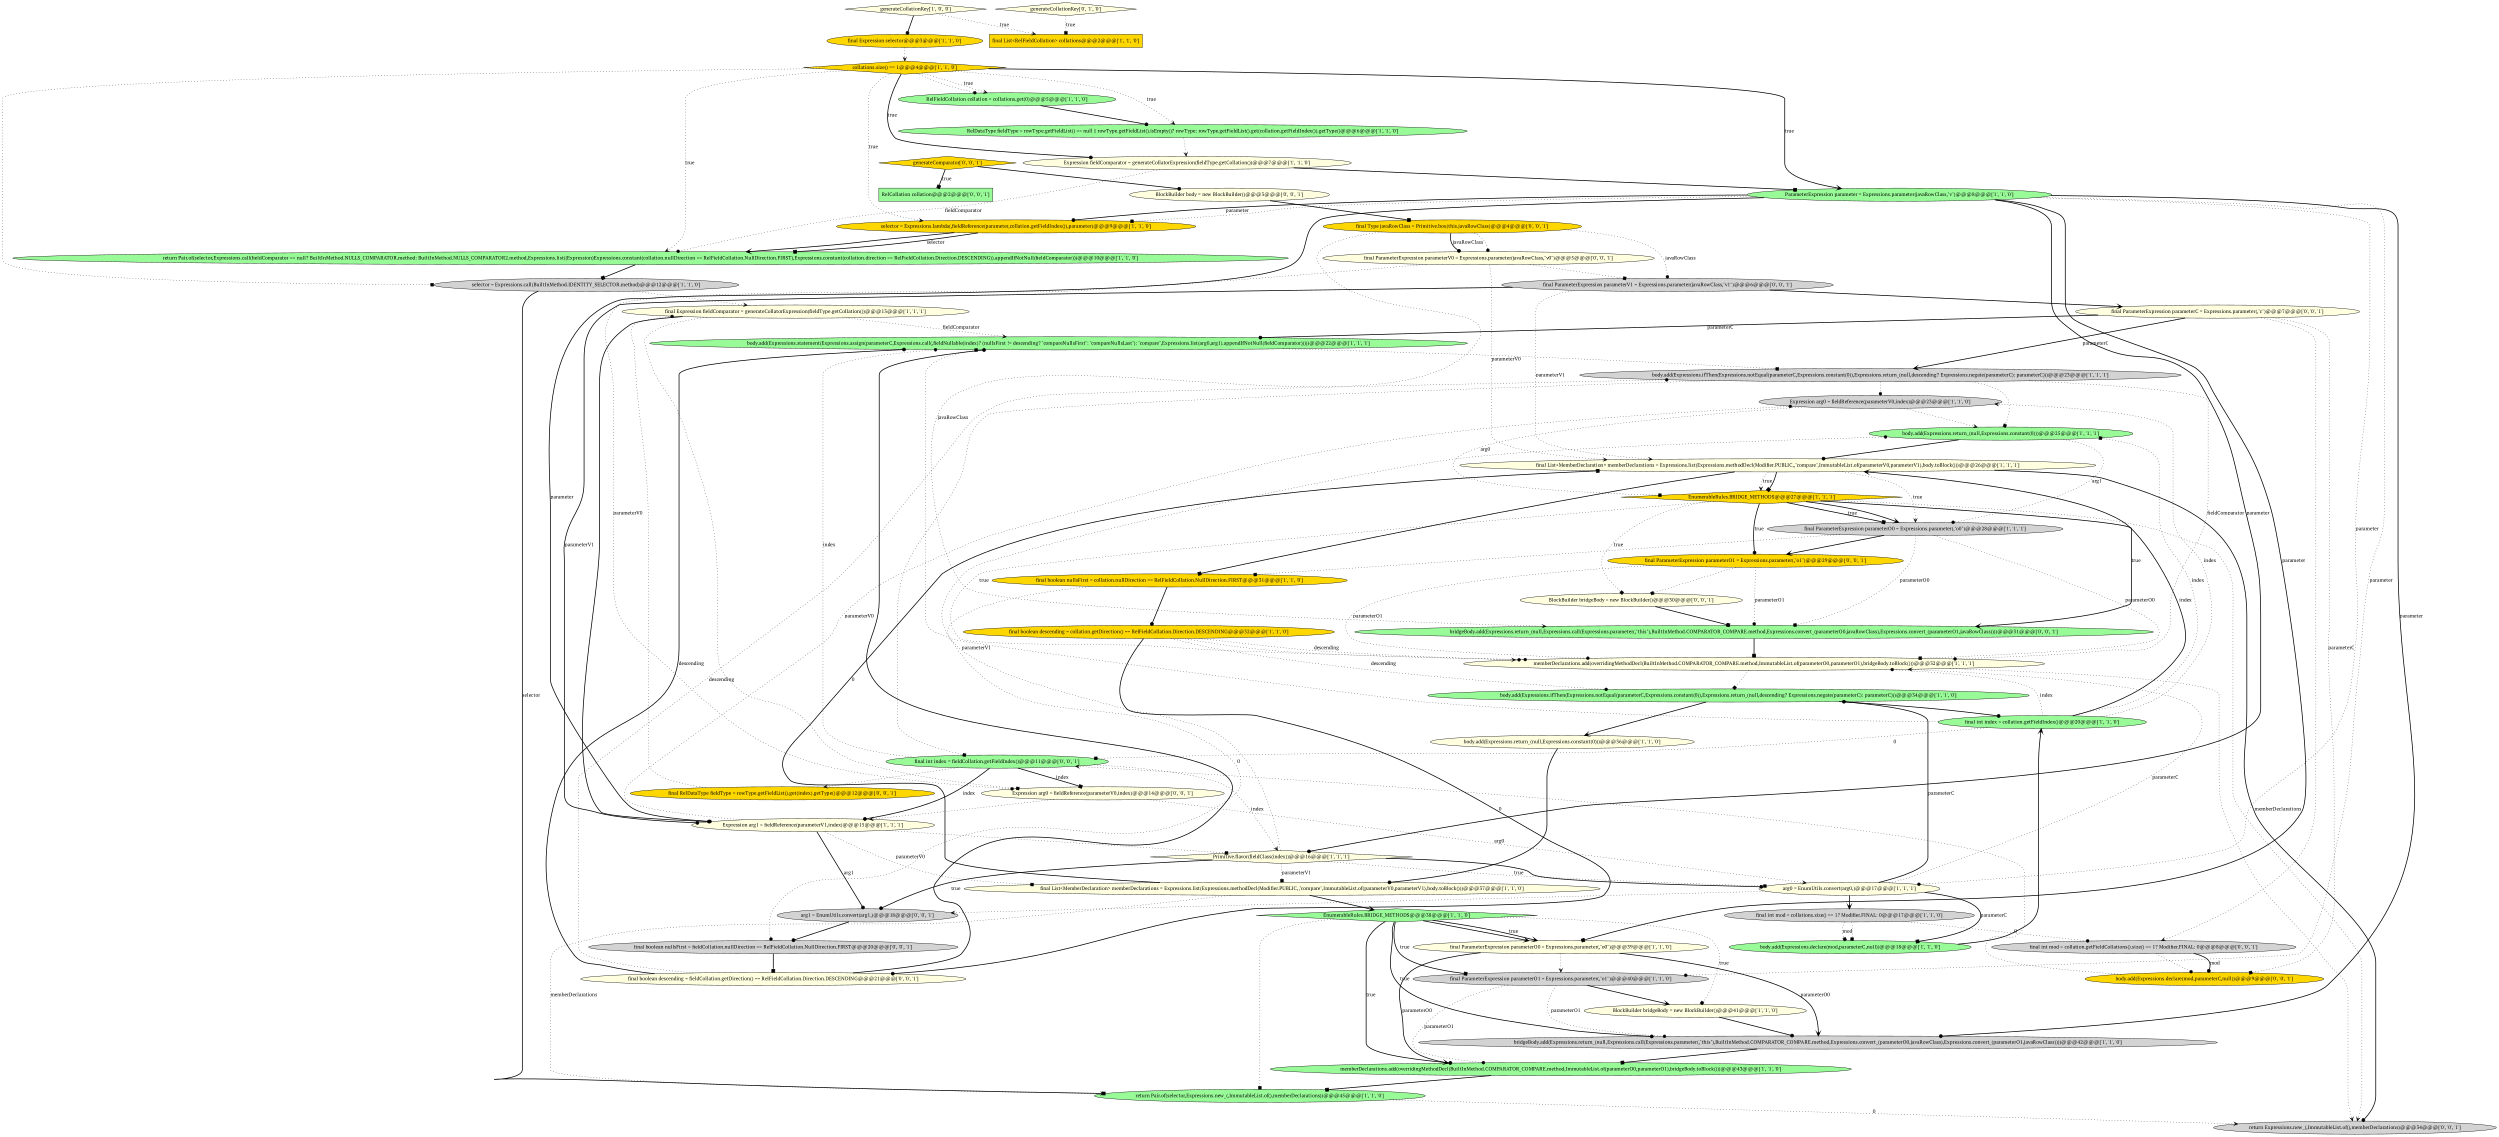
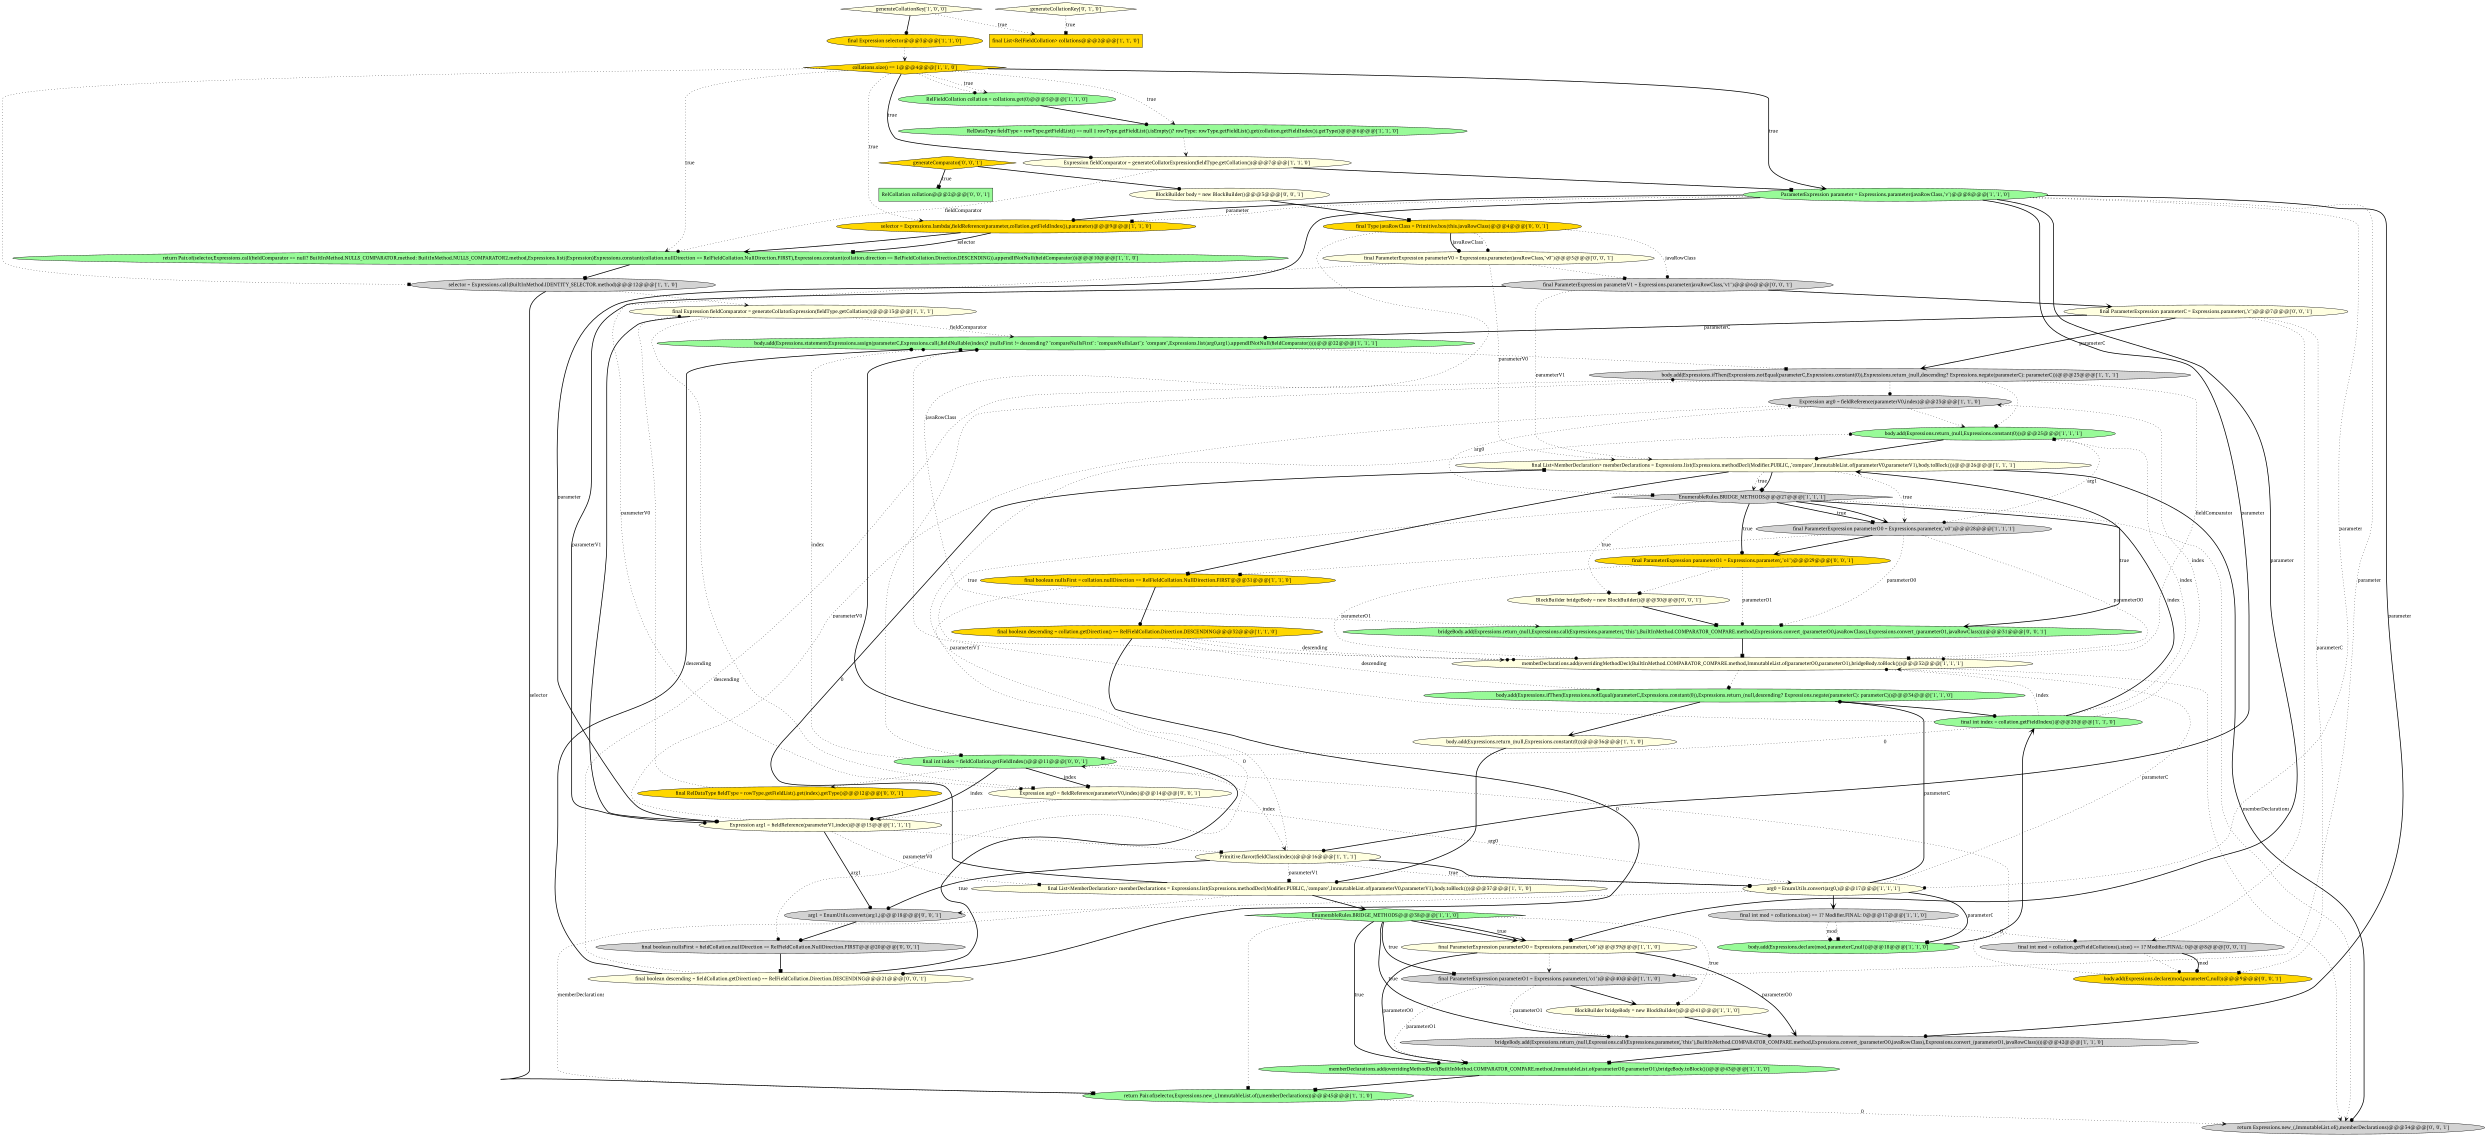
(1762, 497) -> (1752, 497)
(1281, 857) -> (1288, 857)
